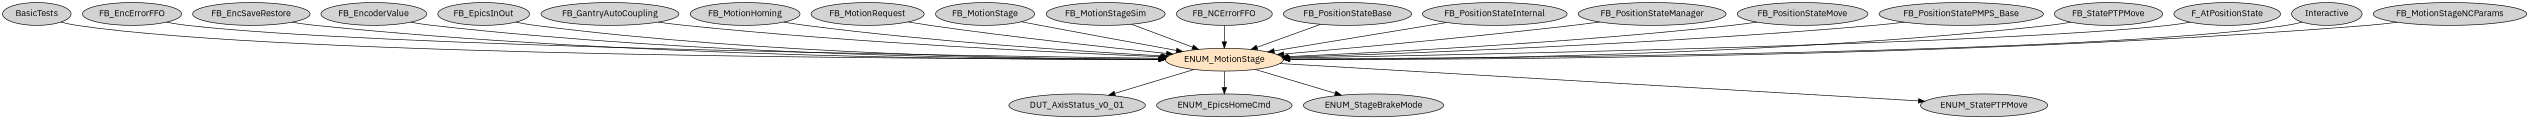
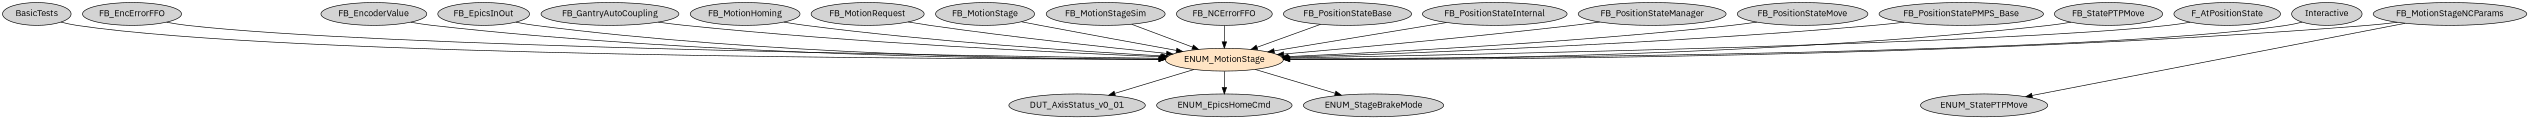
(251, 14) -> none
(1599, 82) -> (2219, 59)
